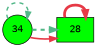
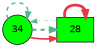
none -> (47, 21)
